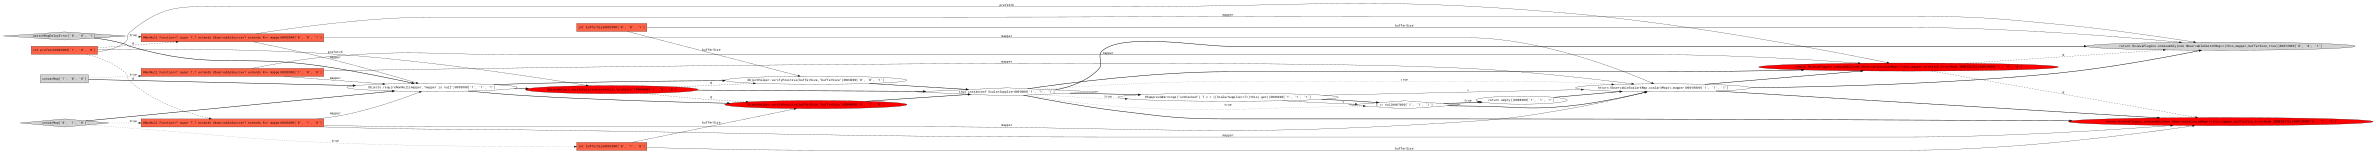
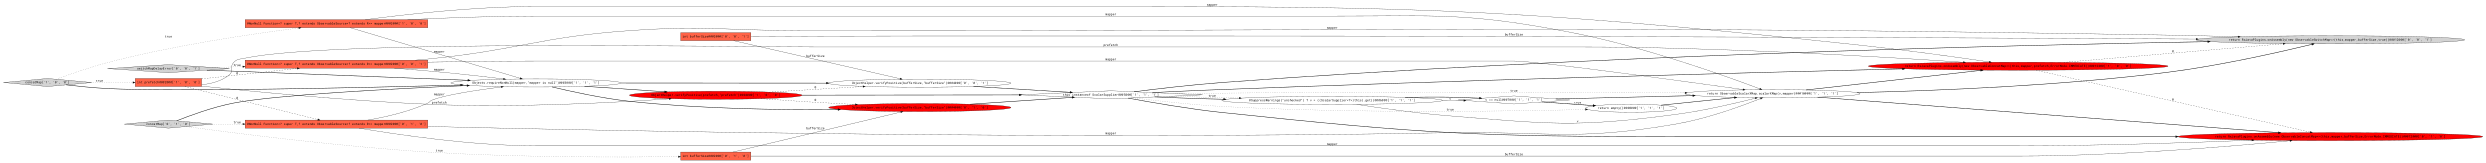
(64, 79) -> (48, 83)
none -> (112, 83)
(1194, 110) -> (1359, 111)
